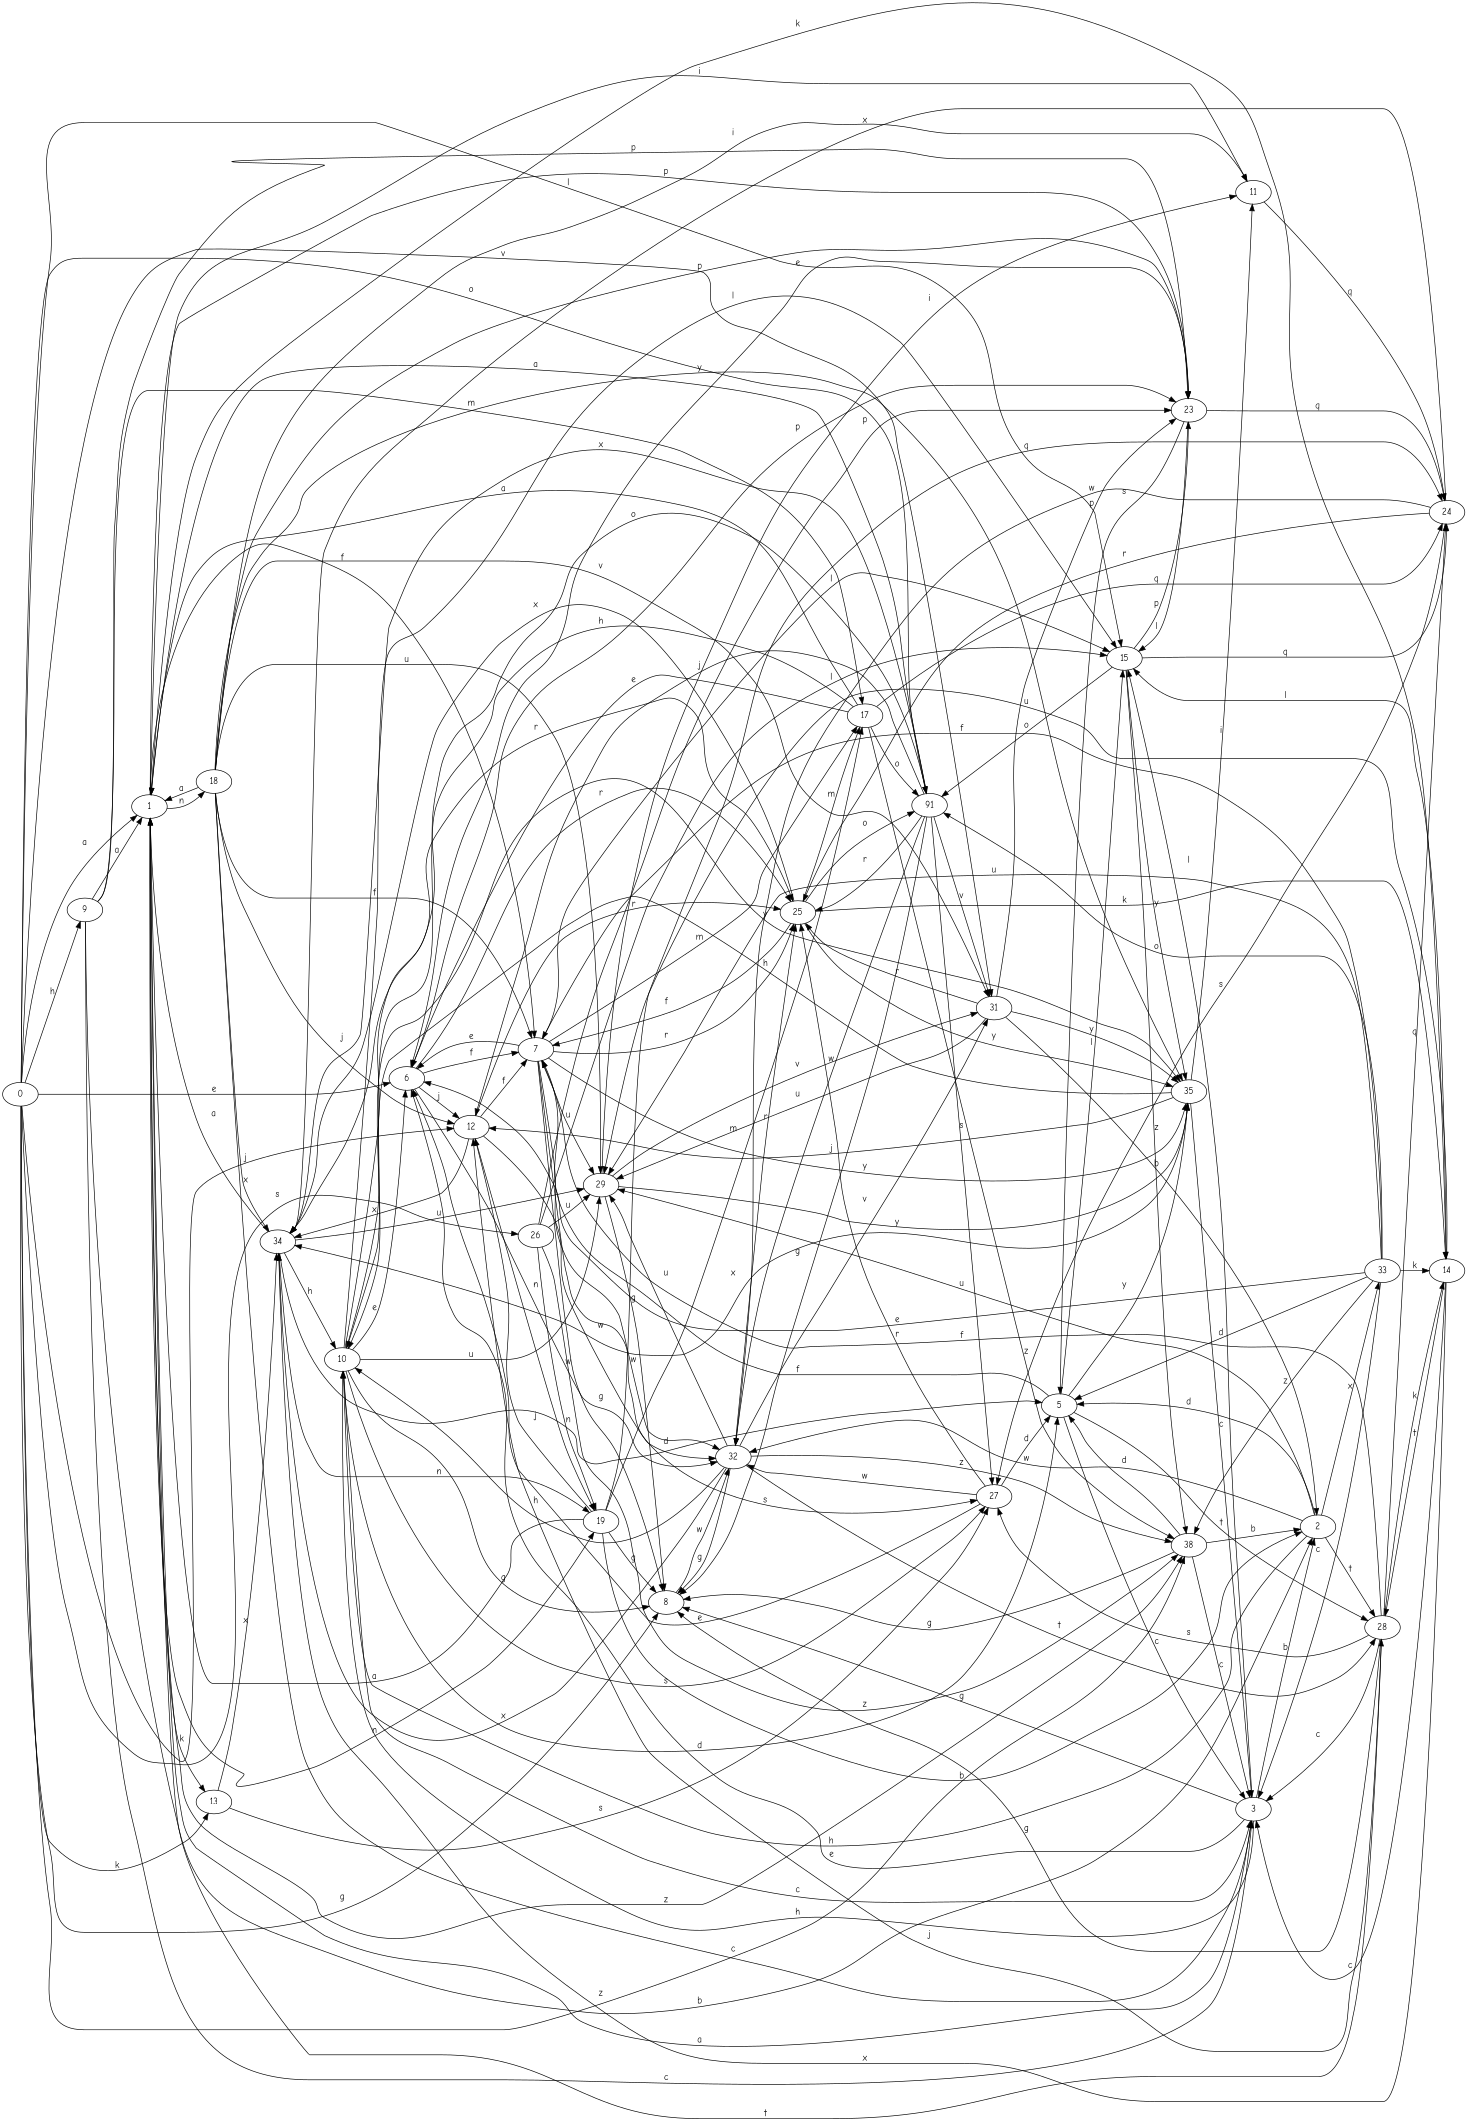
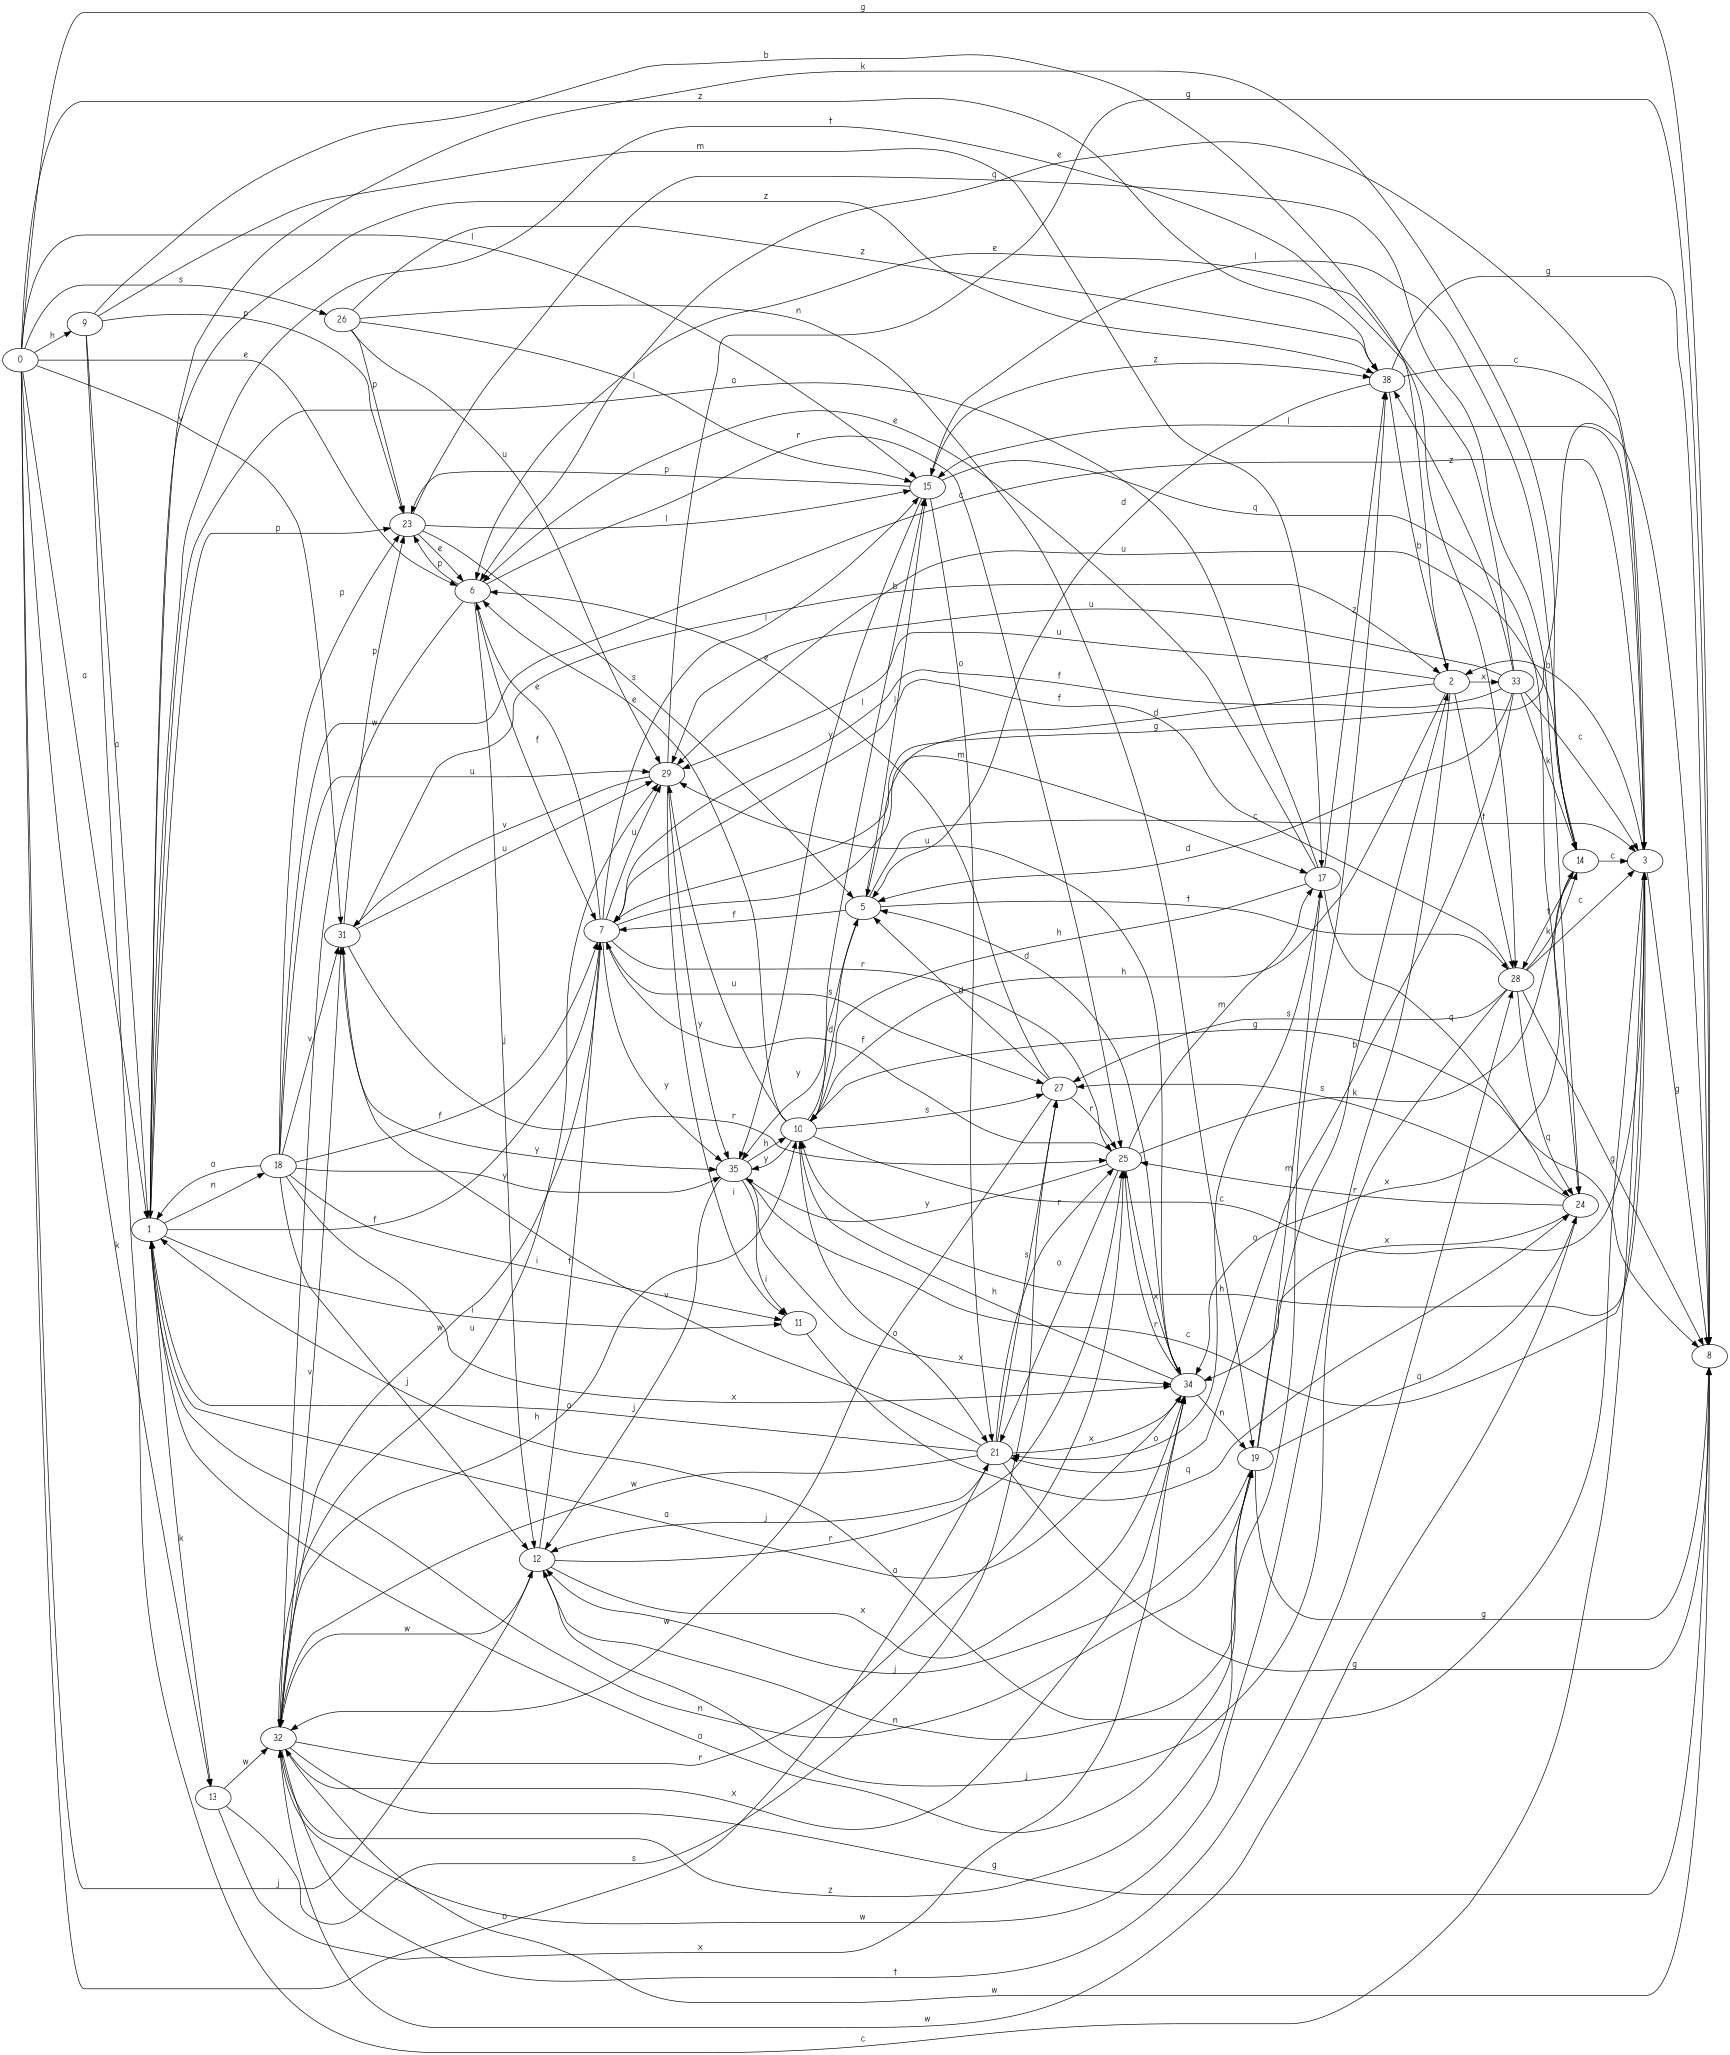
(930, 805) -> (995, 1453)
none -> (243, 1771)
